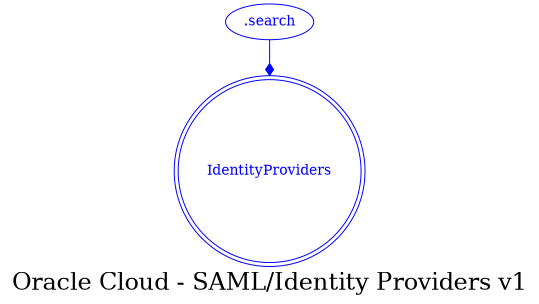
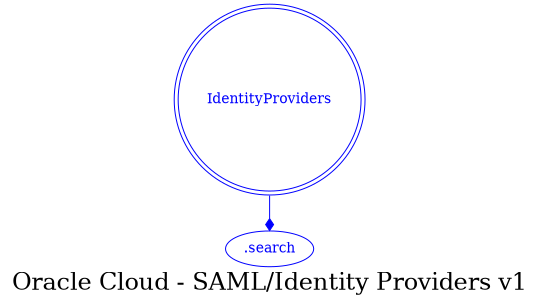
(270, 52) -> (270, 207)
